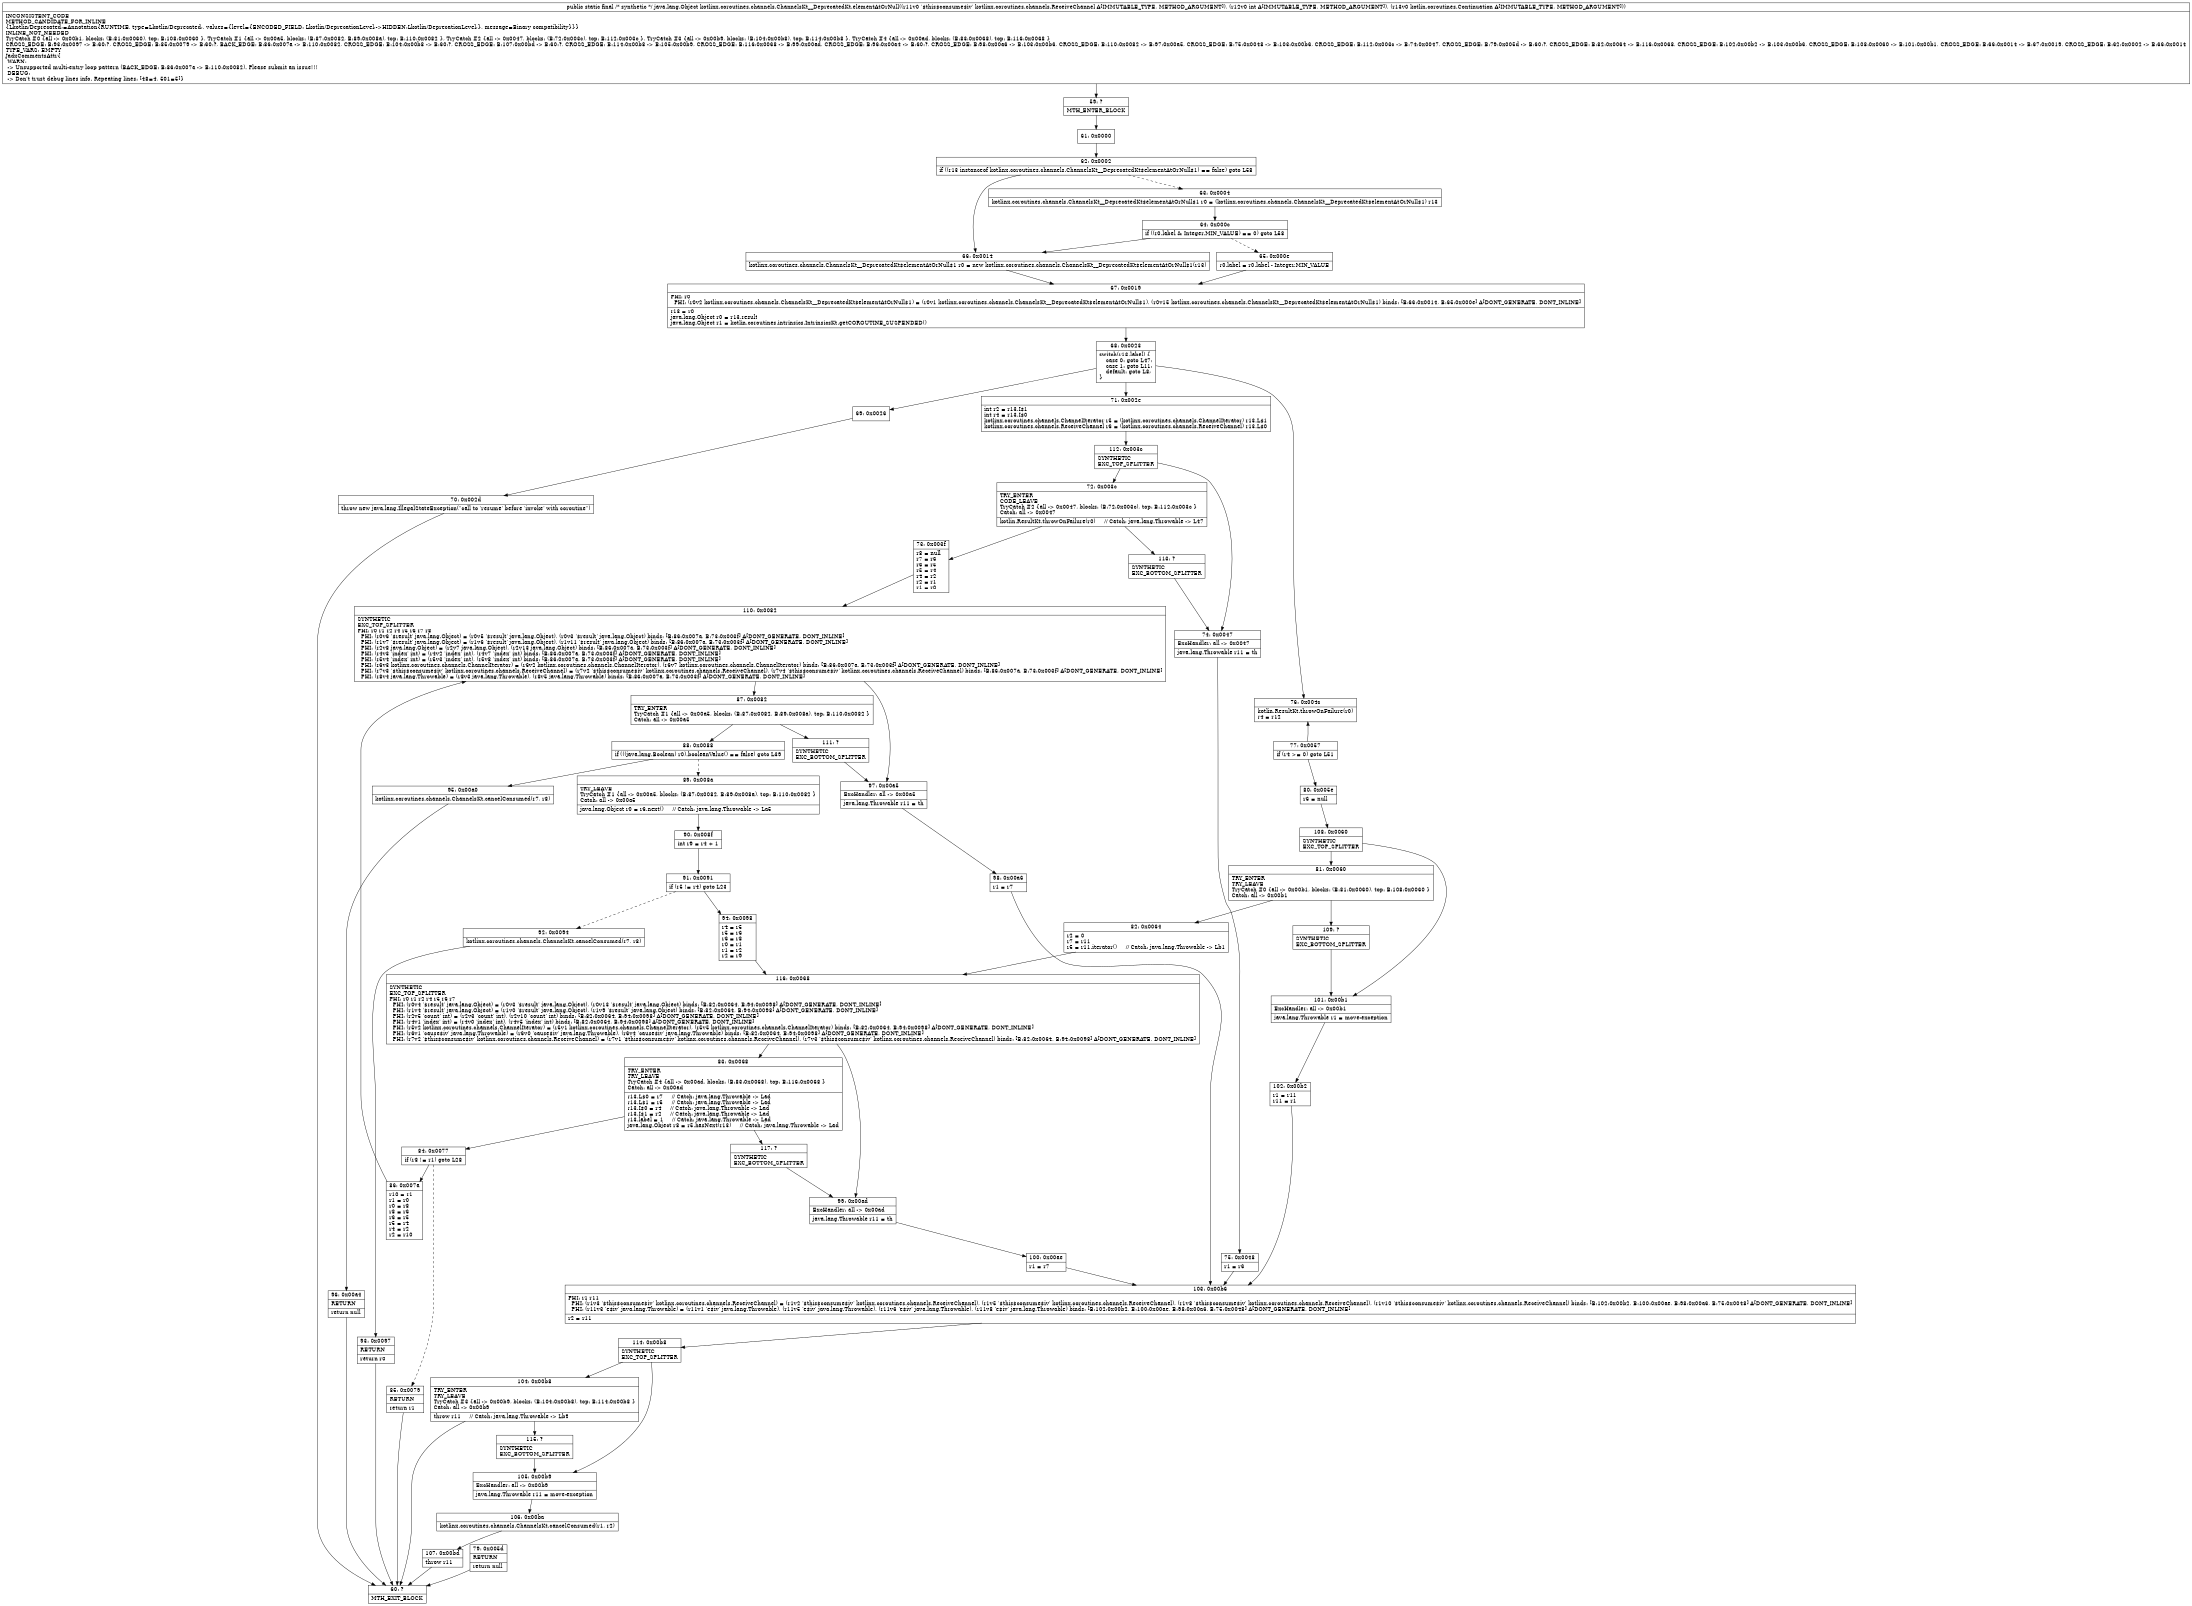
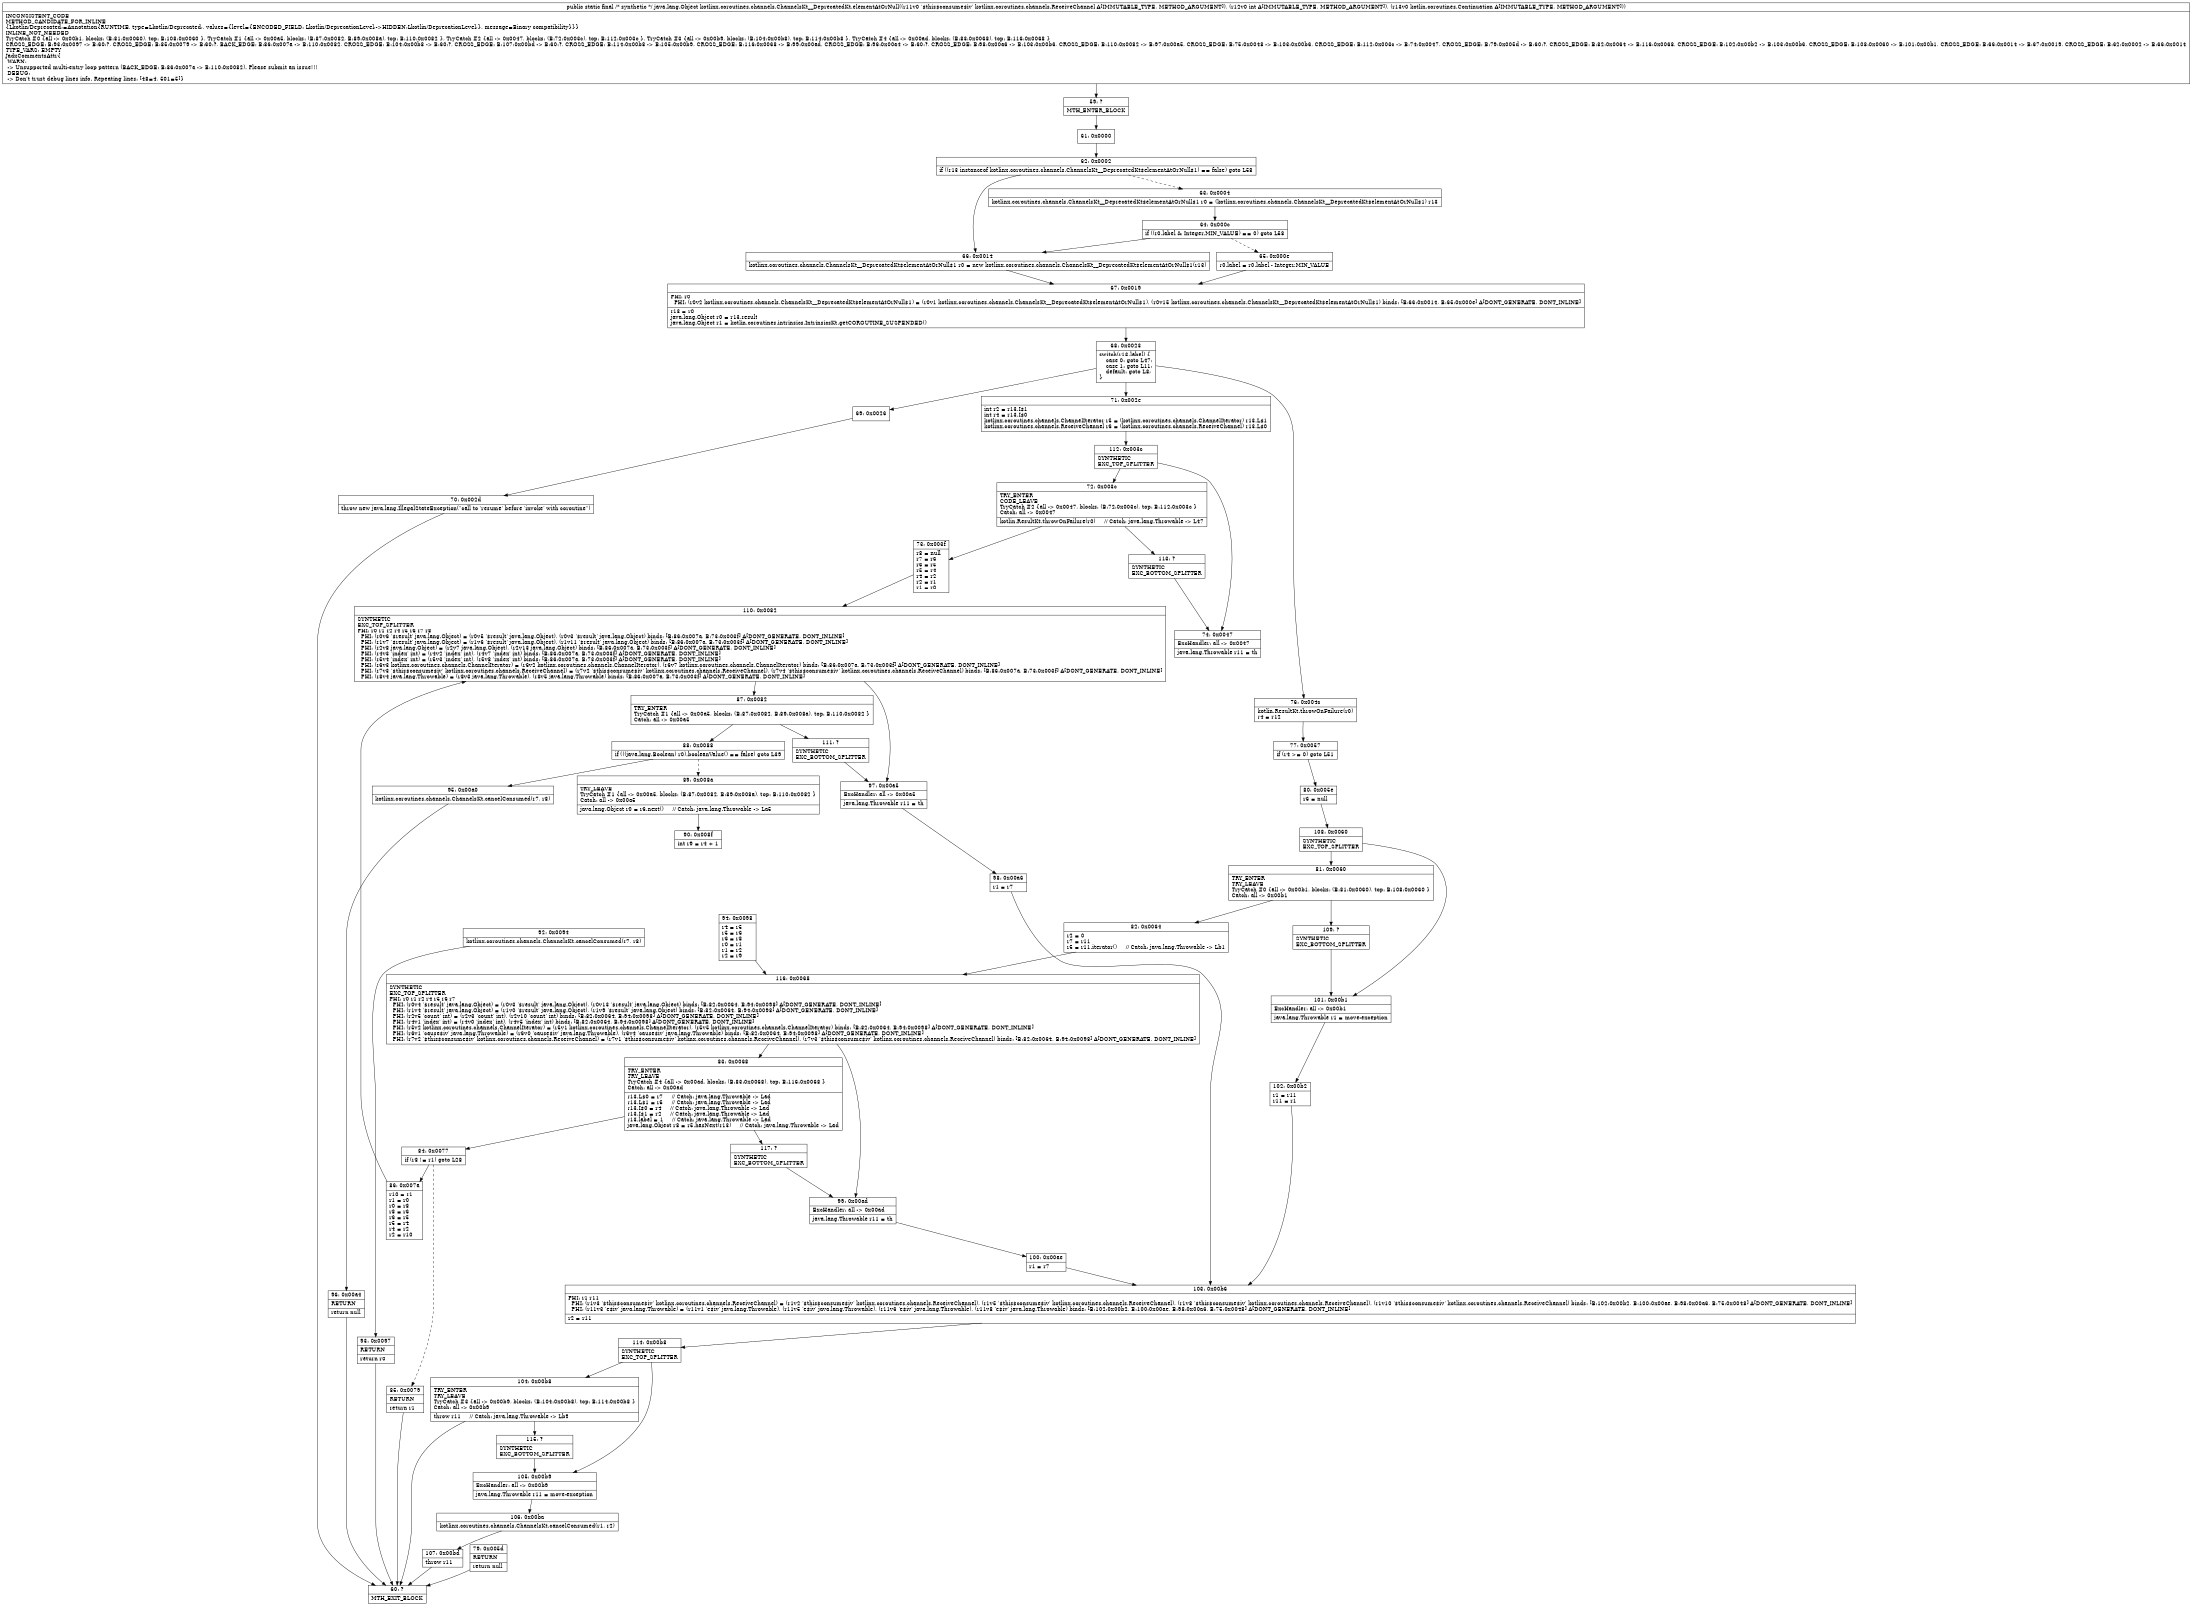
(1308, 734) -> (1303, 730)
(698, 883) -> none
(1240, 1262) -> none
